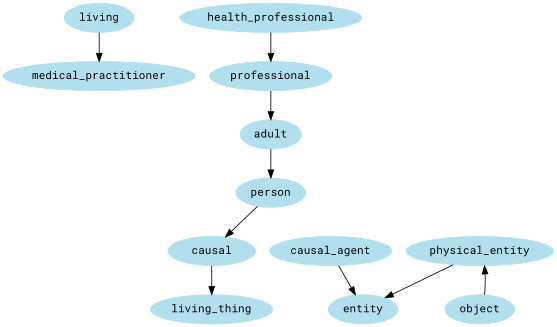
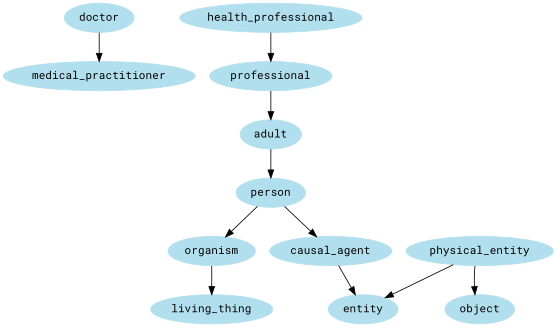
(99, 18) -> (99, 18)
none -> (298, 219)
(212, 251) -> (212, 251)
(485, 284) -> (474, 276)
